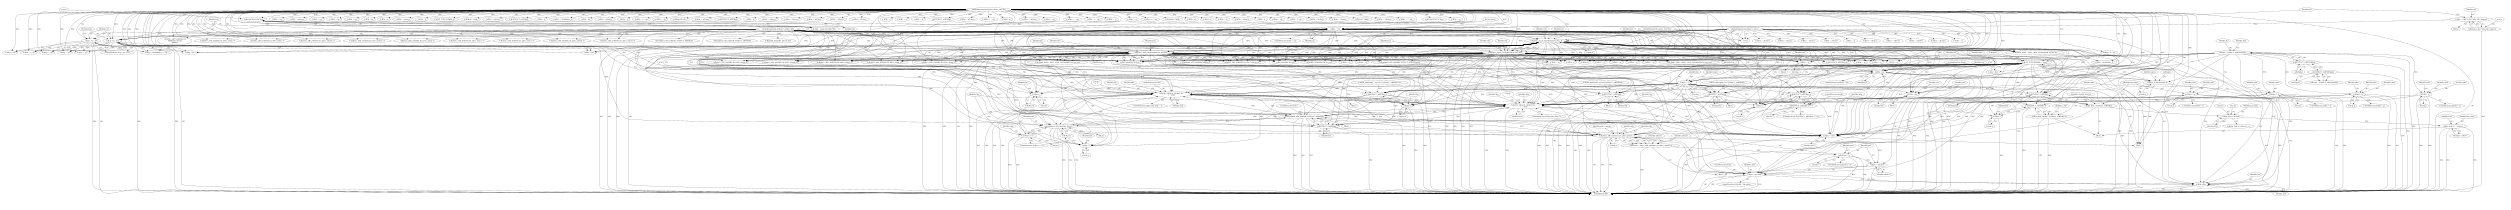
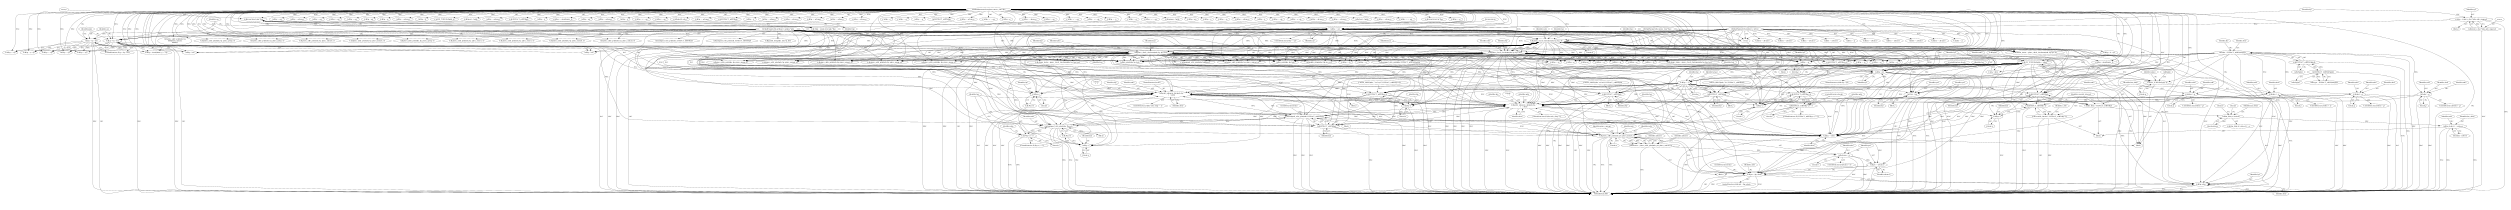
(1569, 11) -> (1968, 47)
(1334, 132) -> none
none -> (2148, 192)
